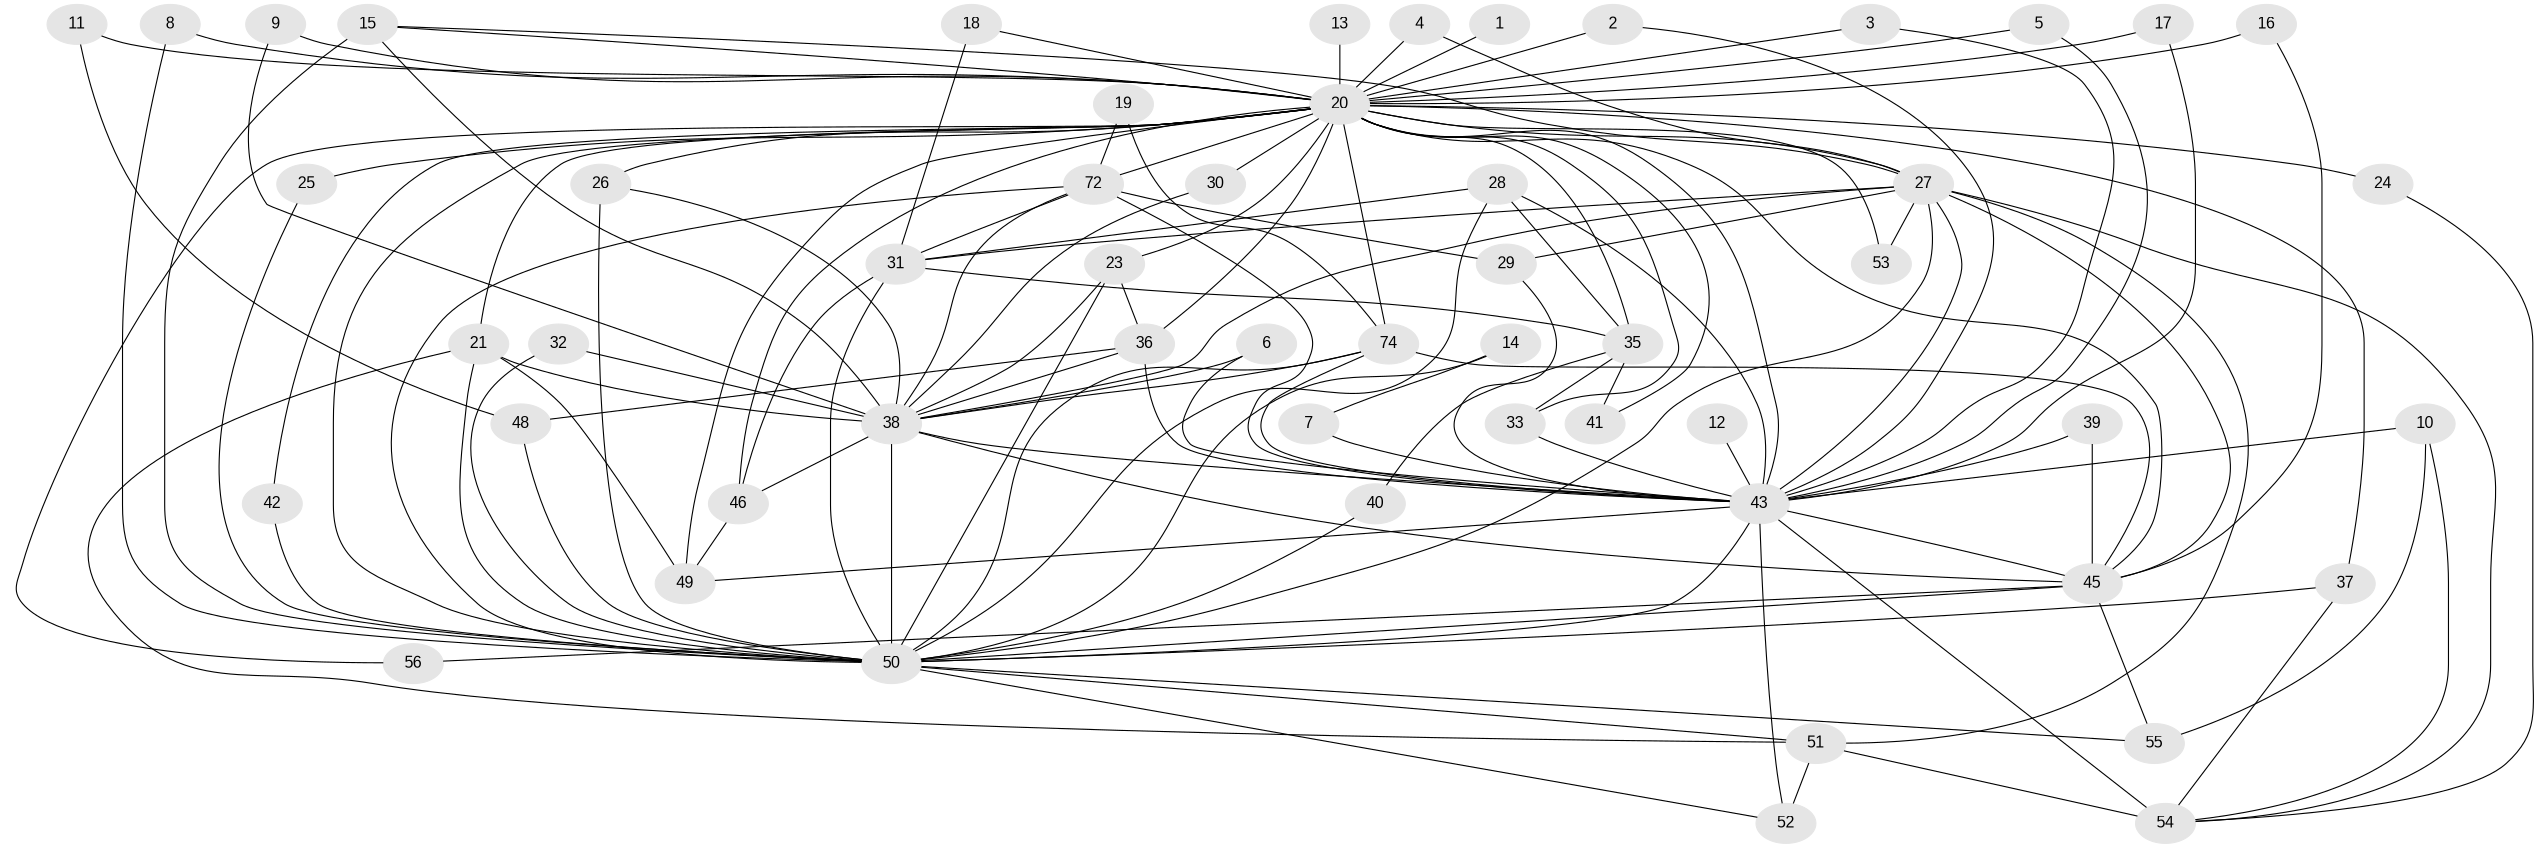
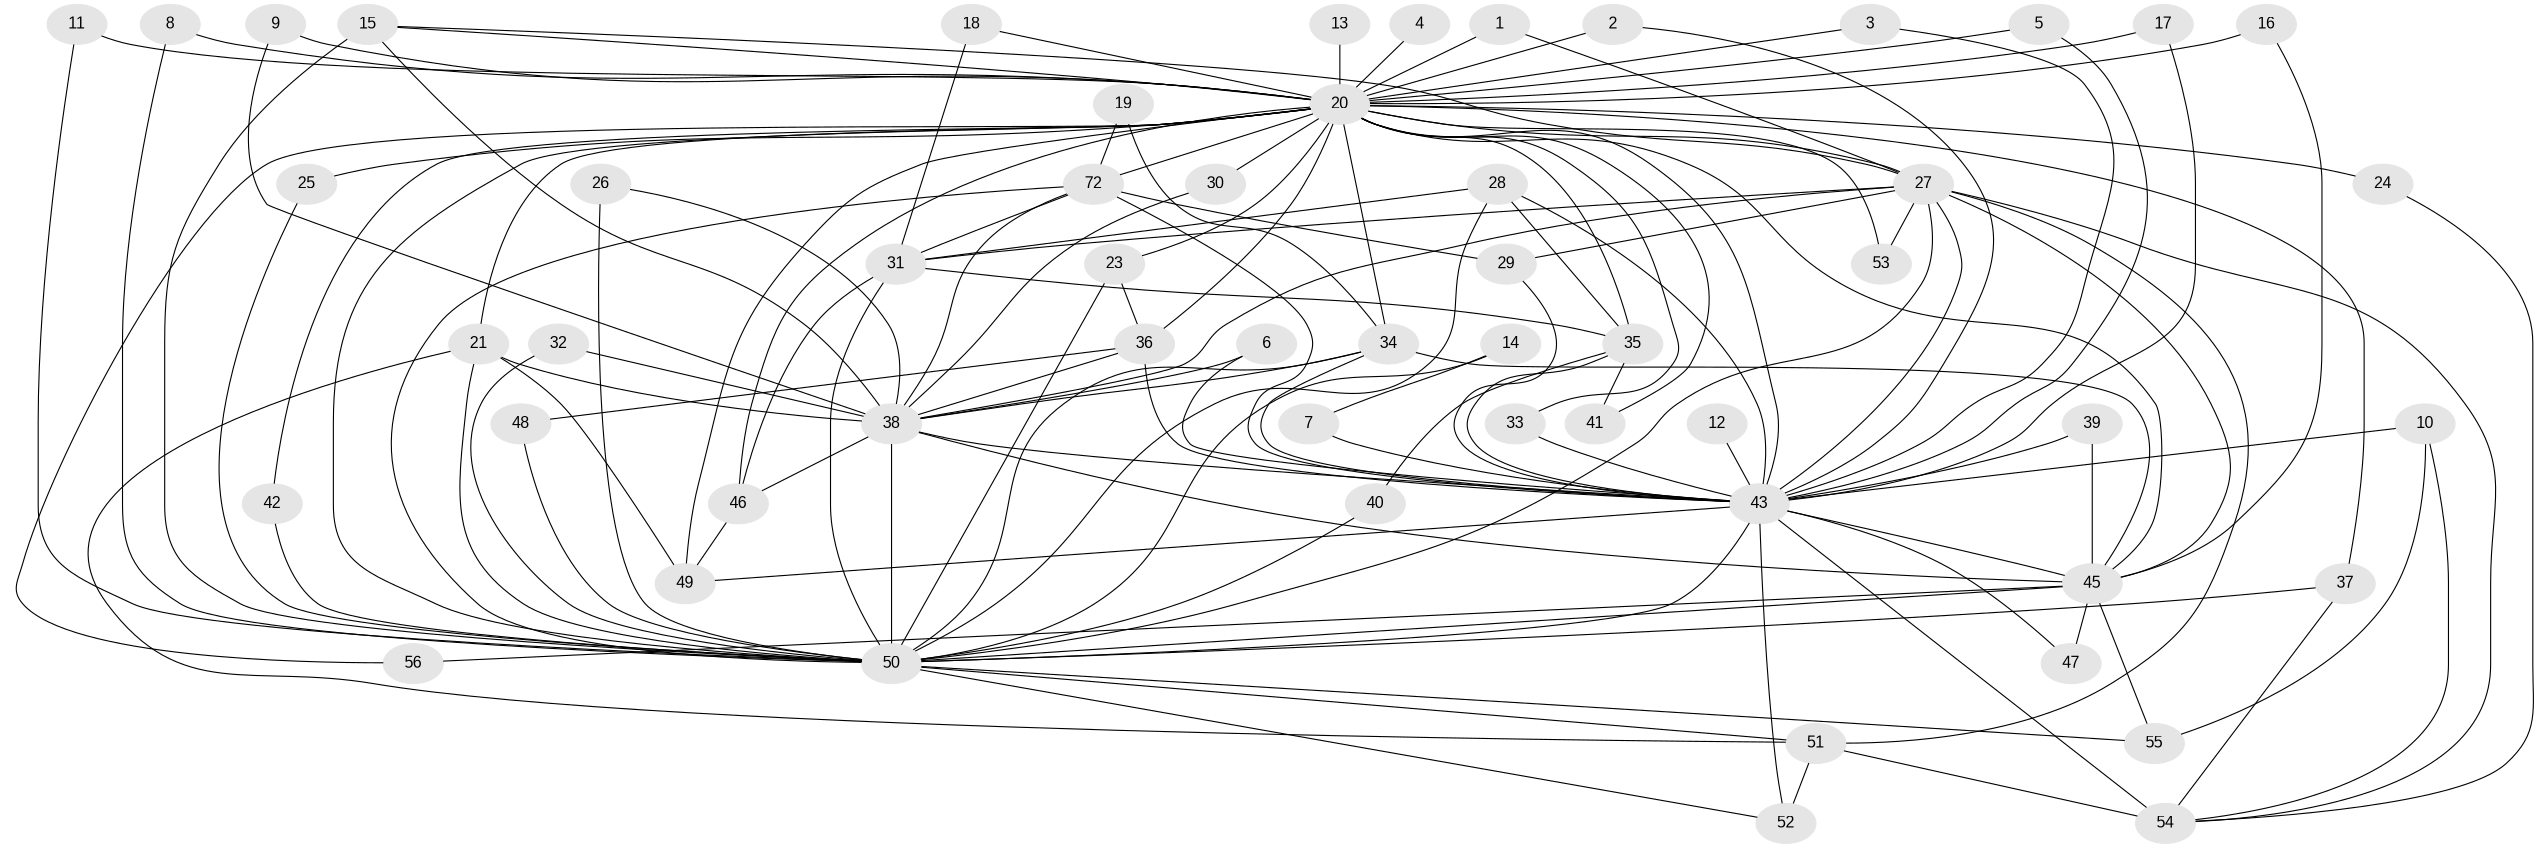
(1666, 124) -> (1722, 105)
(966, 132) -> none
(232, 287) -> (192, 617)
(1389, 344) -> (1389, 344)
(1032, 351) -> none
(1574, 384) -> (1487, 453)
none -> (2071, 664)
